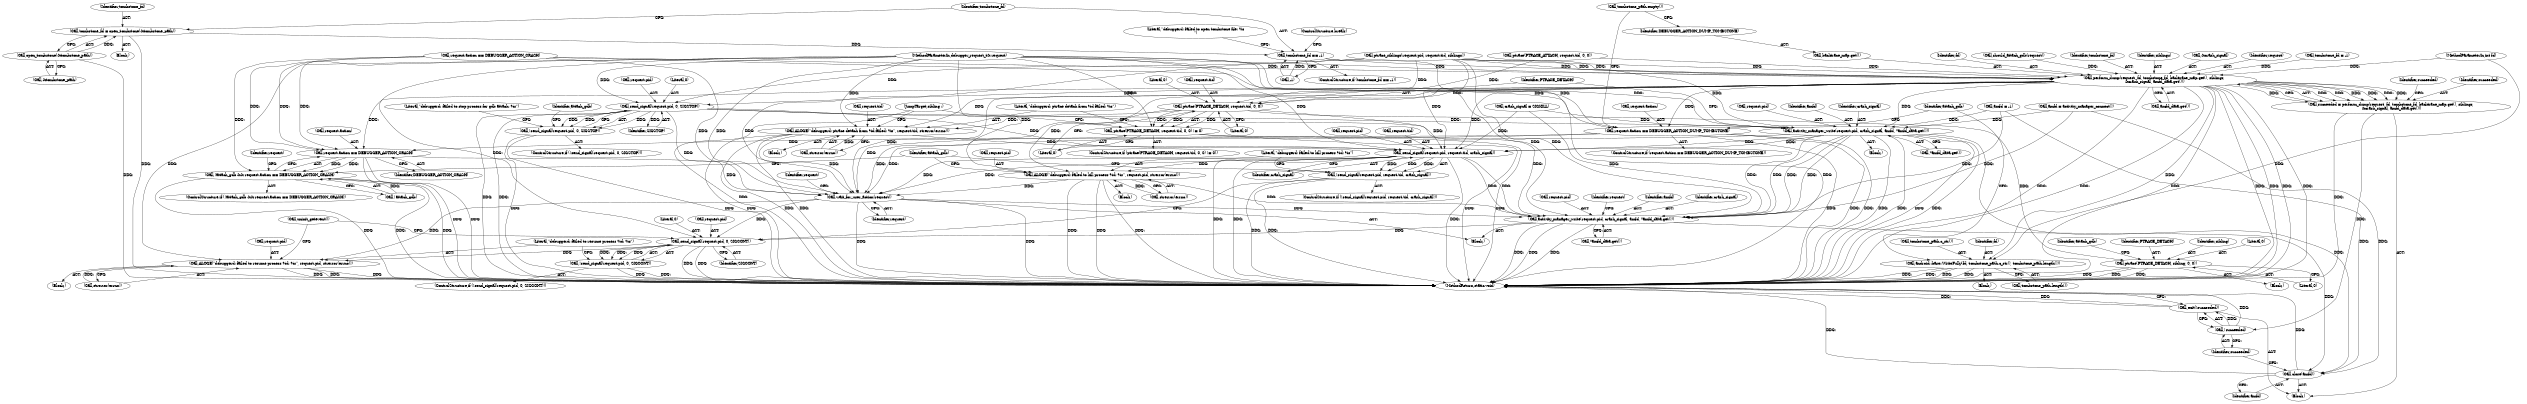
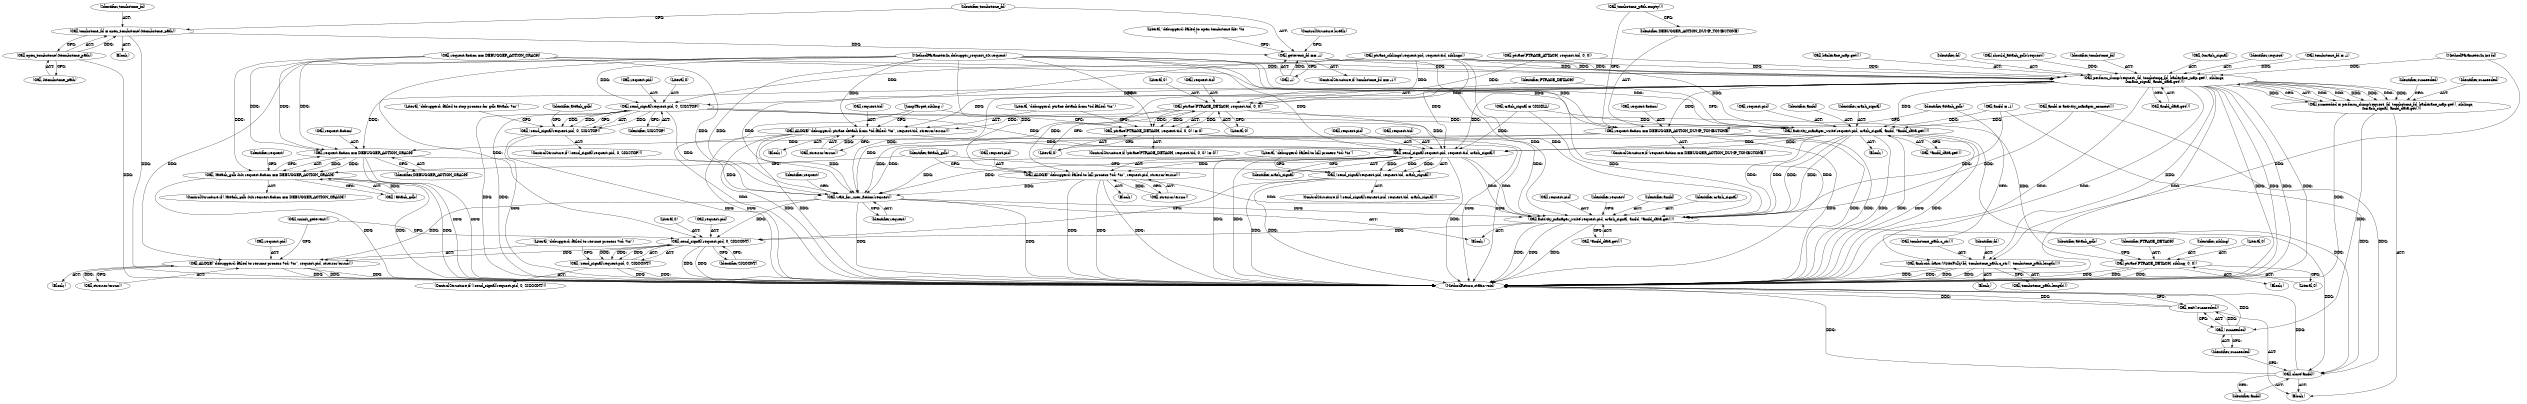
(1764, 44) -> (1619, 78)
(1300, 56) -> (1300, 56)
(2154, 56) -> none
(656, 120) -> (656, 120)
(738, 253) -> (738, 253)
